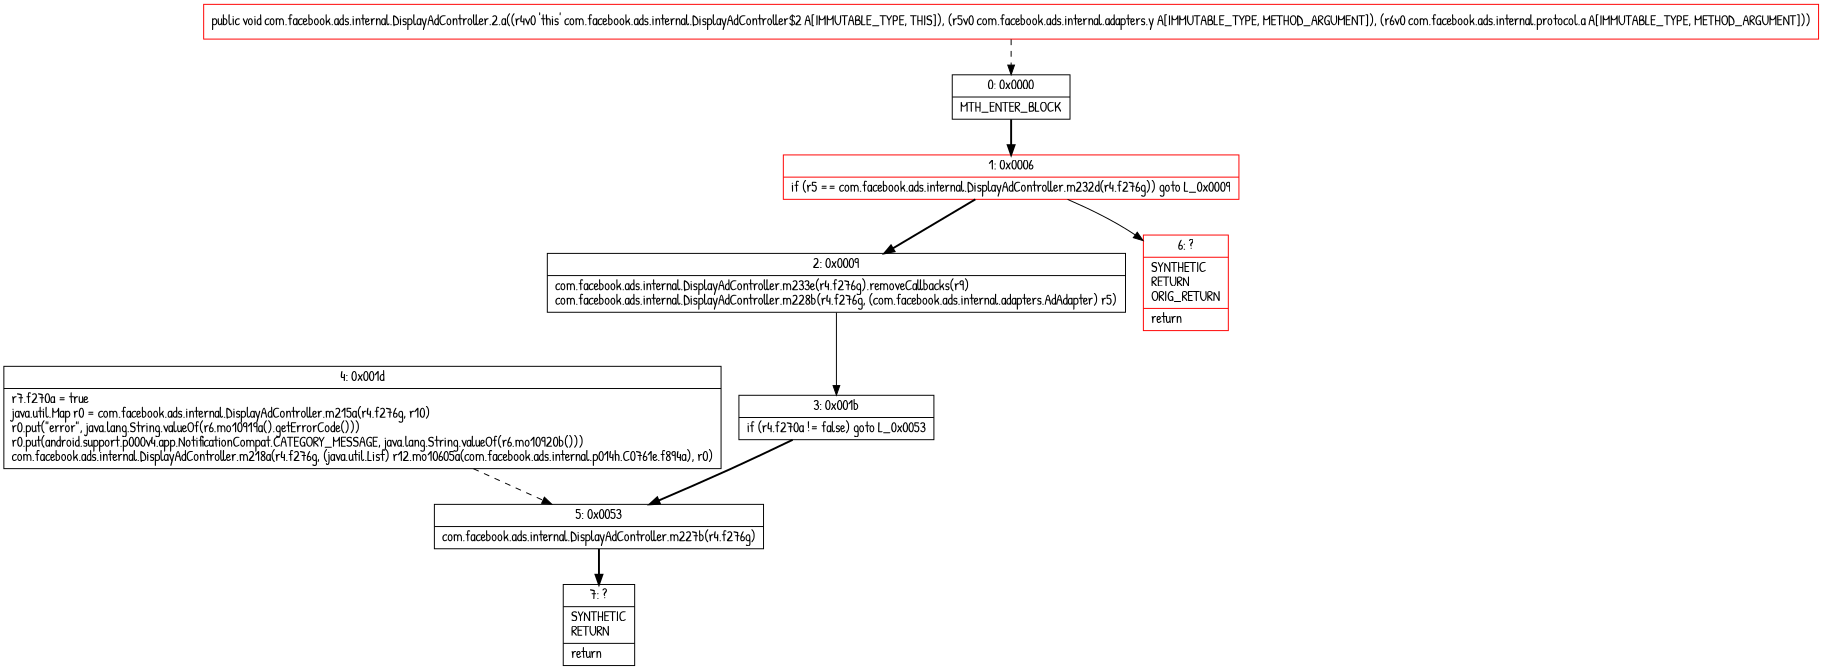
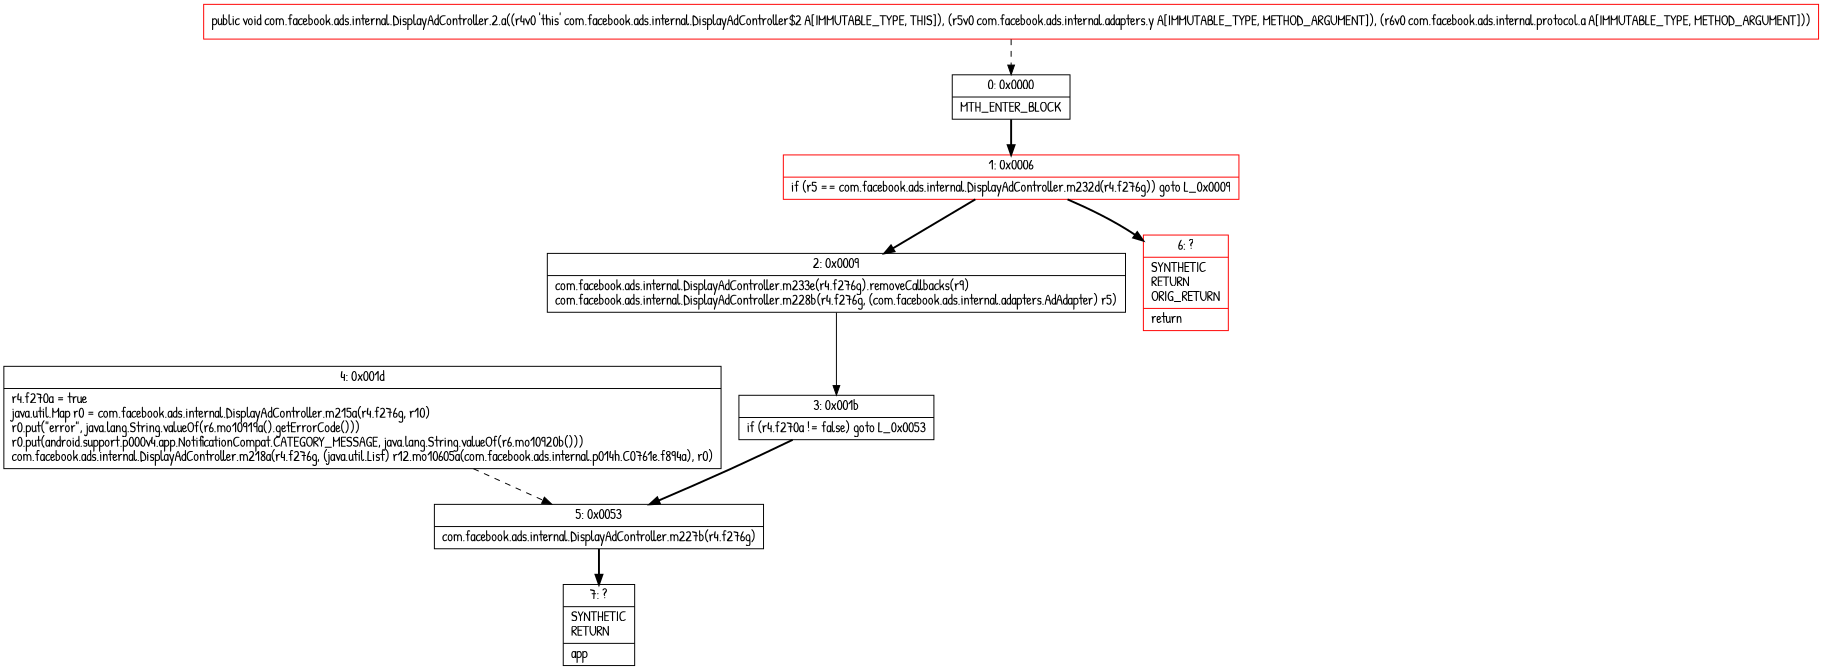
(1102, 216) -> (1102, 216)
(50, 399) -> (50, 399)
(586, 654) -> (580, 654)
